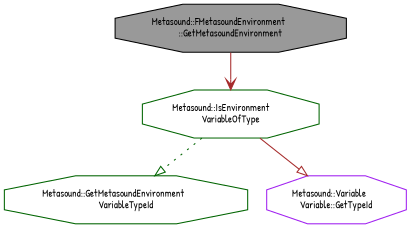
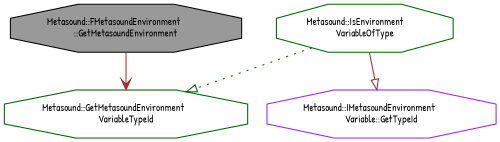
(231, 66) -> (126, 66)
(337, 200) -> (382, 114)
